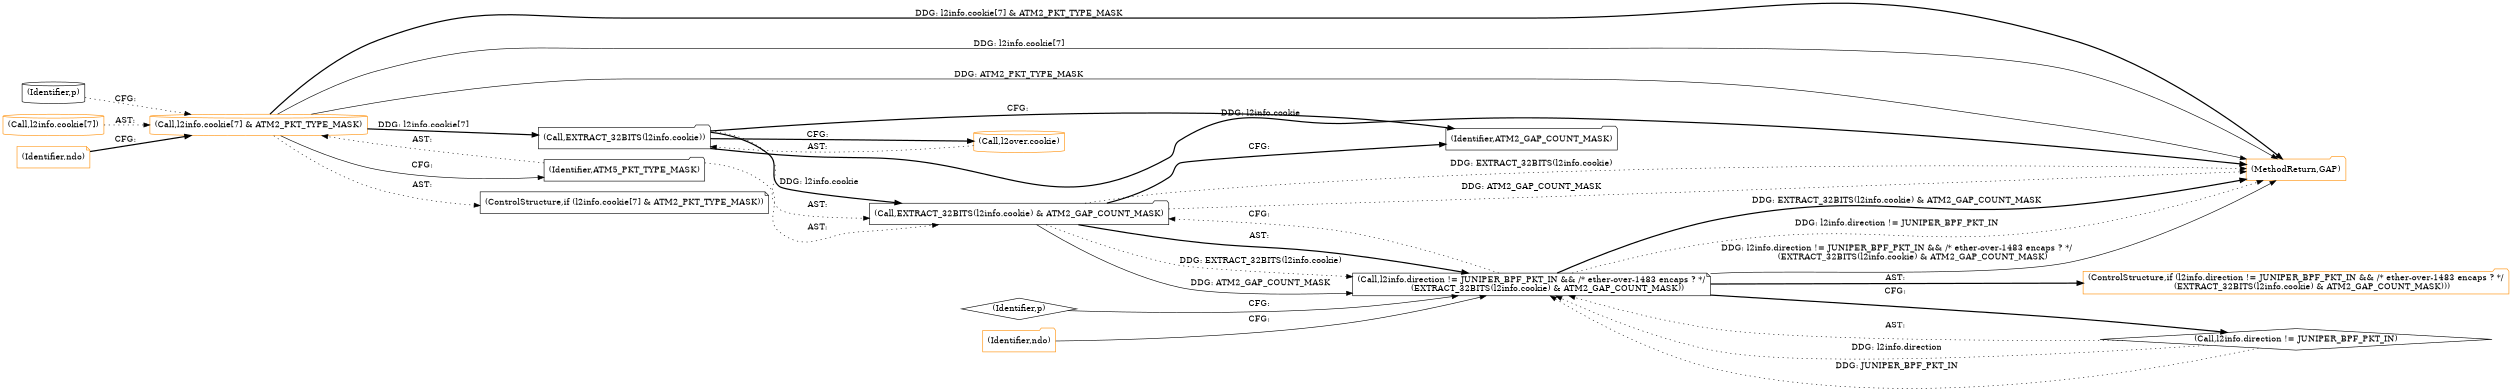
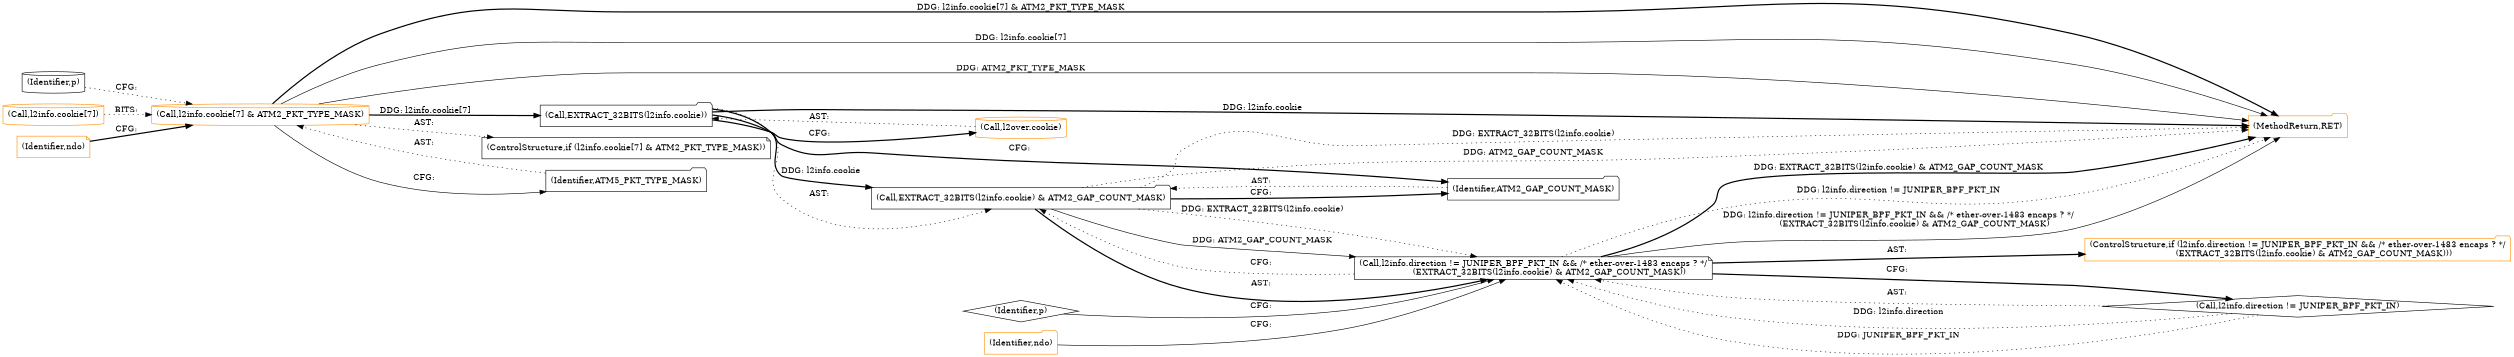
(127, 120) -> (128, 110)
(2296, 170) -> (2298, 127)
(796, 241) -> (1312, 186)
